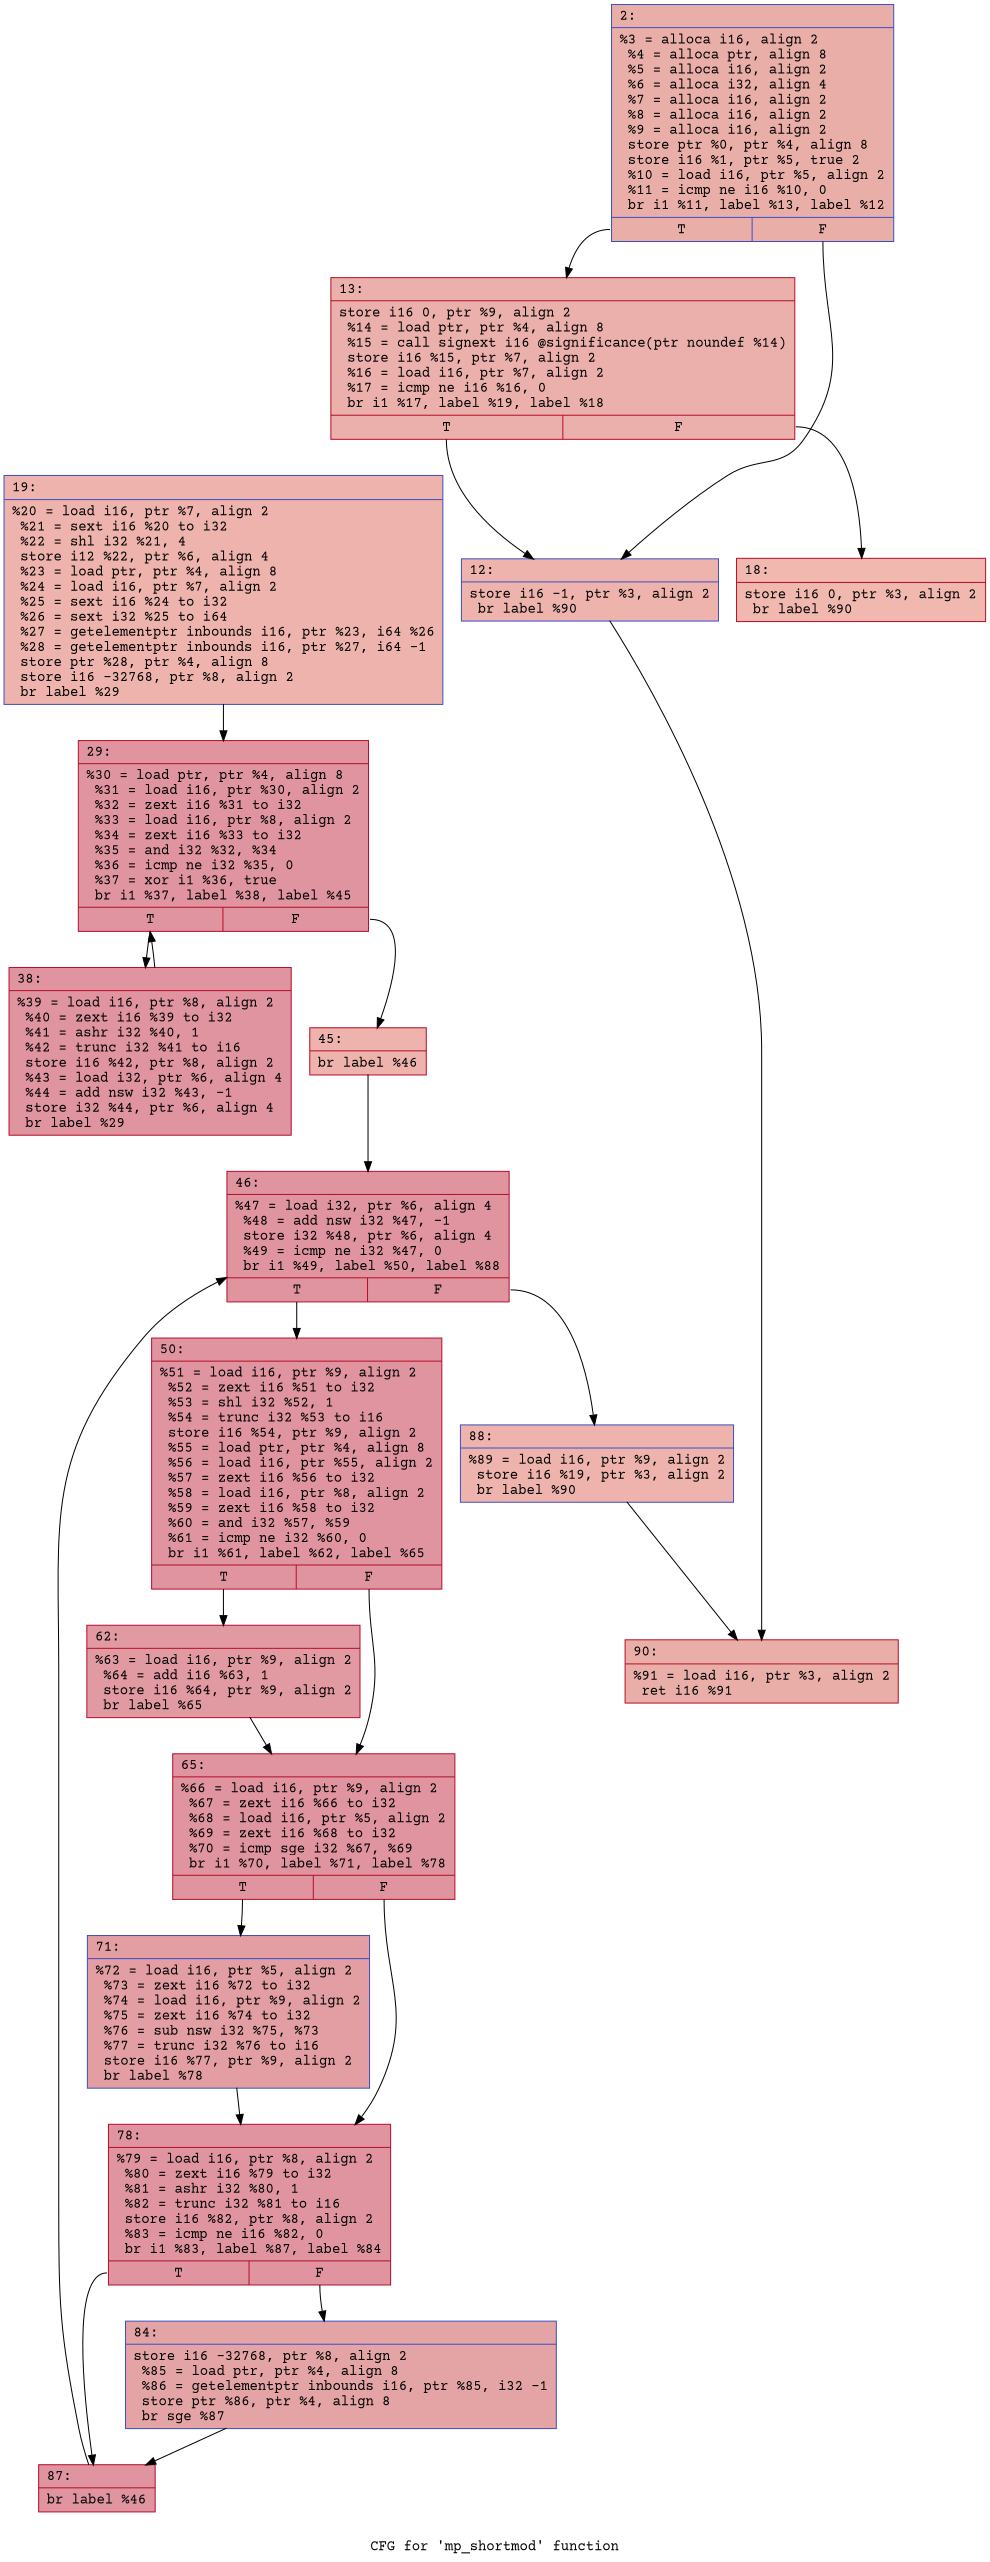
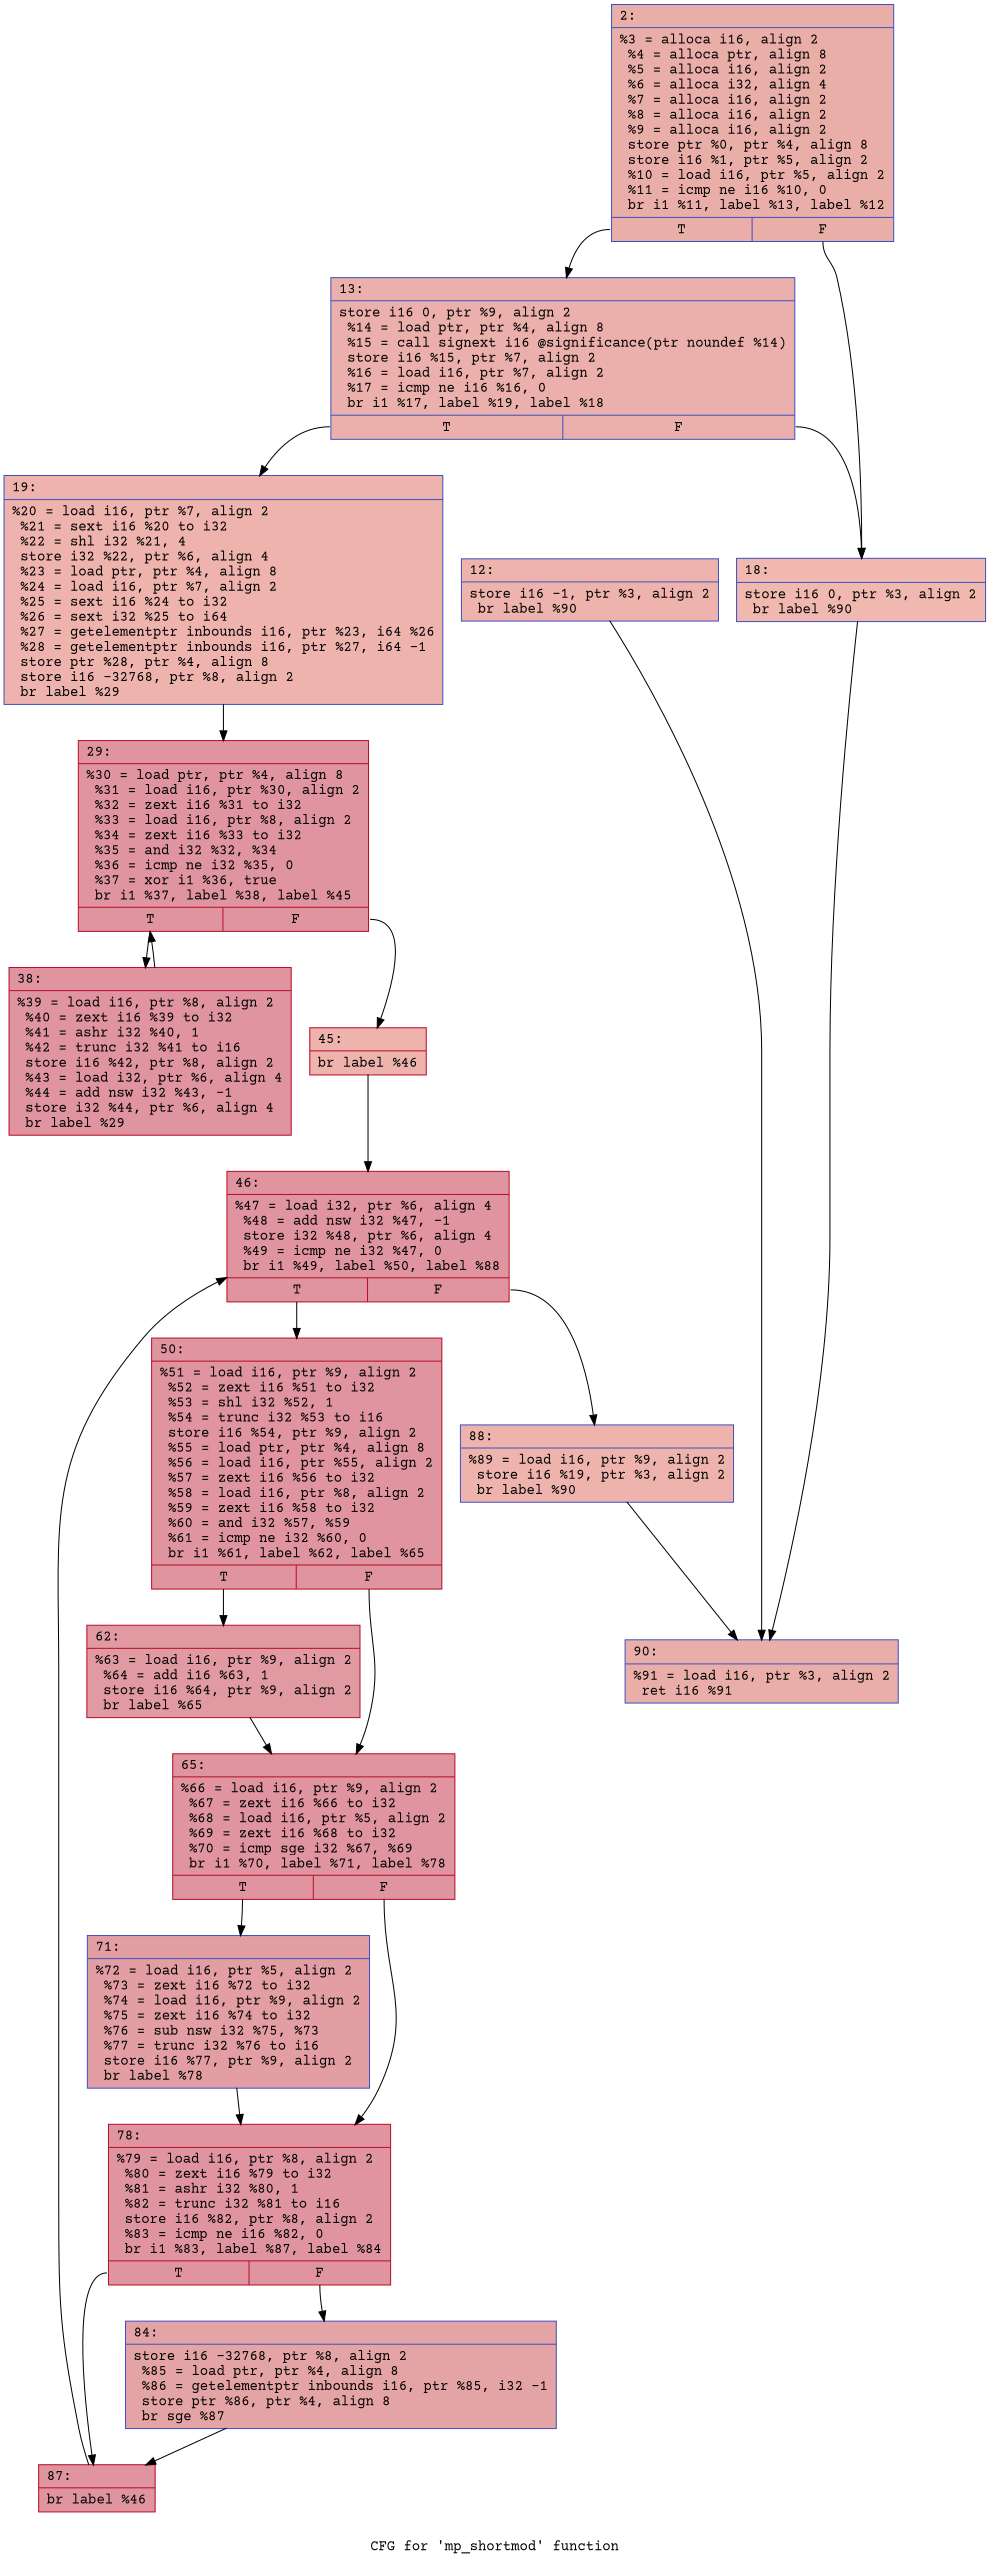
(740, 160) -> (744, 160)
(563, 358) -> (563, 358)
(802, 442) -> (855, 393)
(472, 505) -> (292, 439)
(141, 556) -> (141, 556)
(861, 590) -> (861, 590)
none -> (830, 1128)
(762, 1671) -> (762, 1671)
